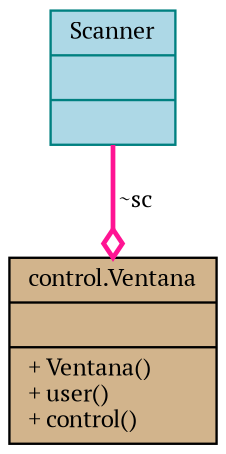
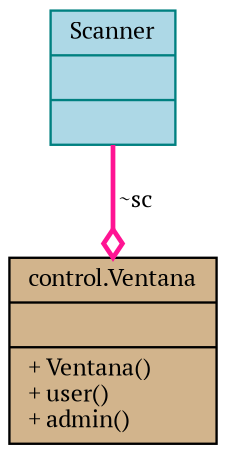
(84, 420) -> (80, 420)
